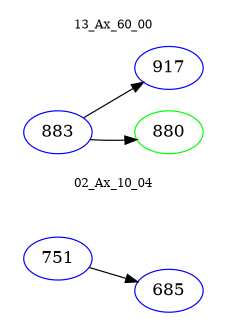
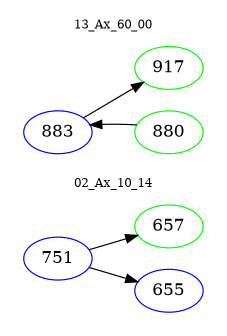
(169, 68) -> (169, 68)
(107, 140) -> (120, 124)
(113, 184) -> (113, 184)
none -> (169, 226)
(169, 291) -> (169, 291)
